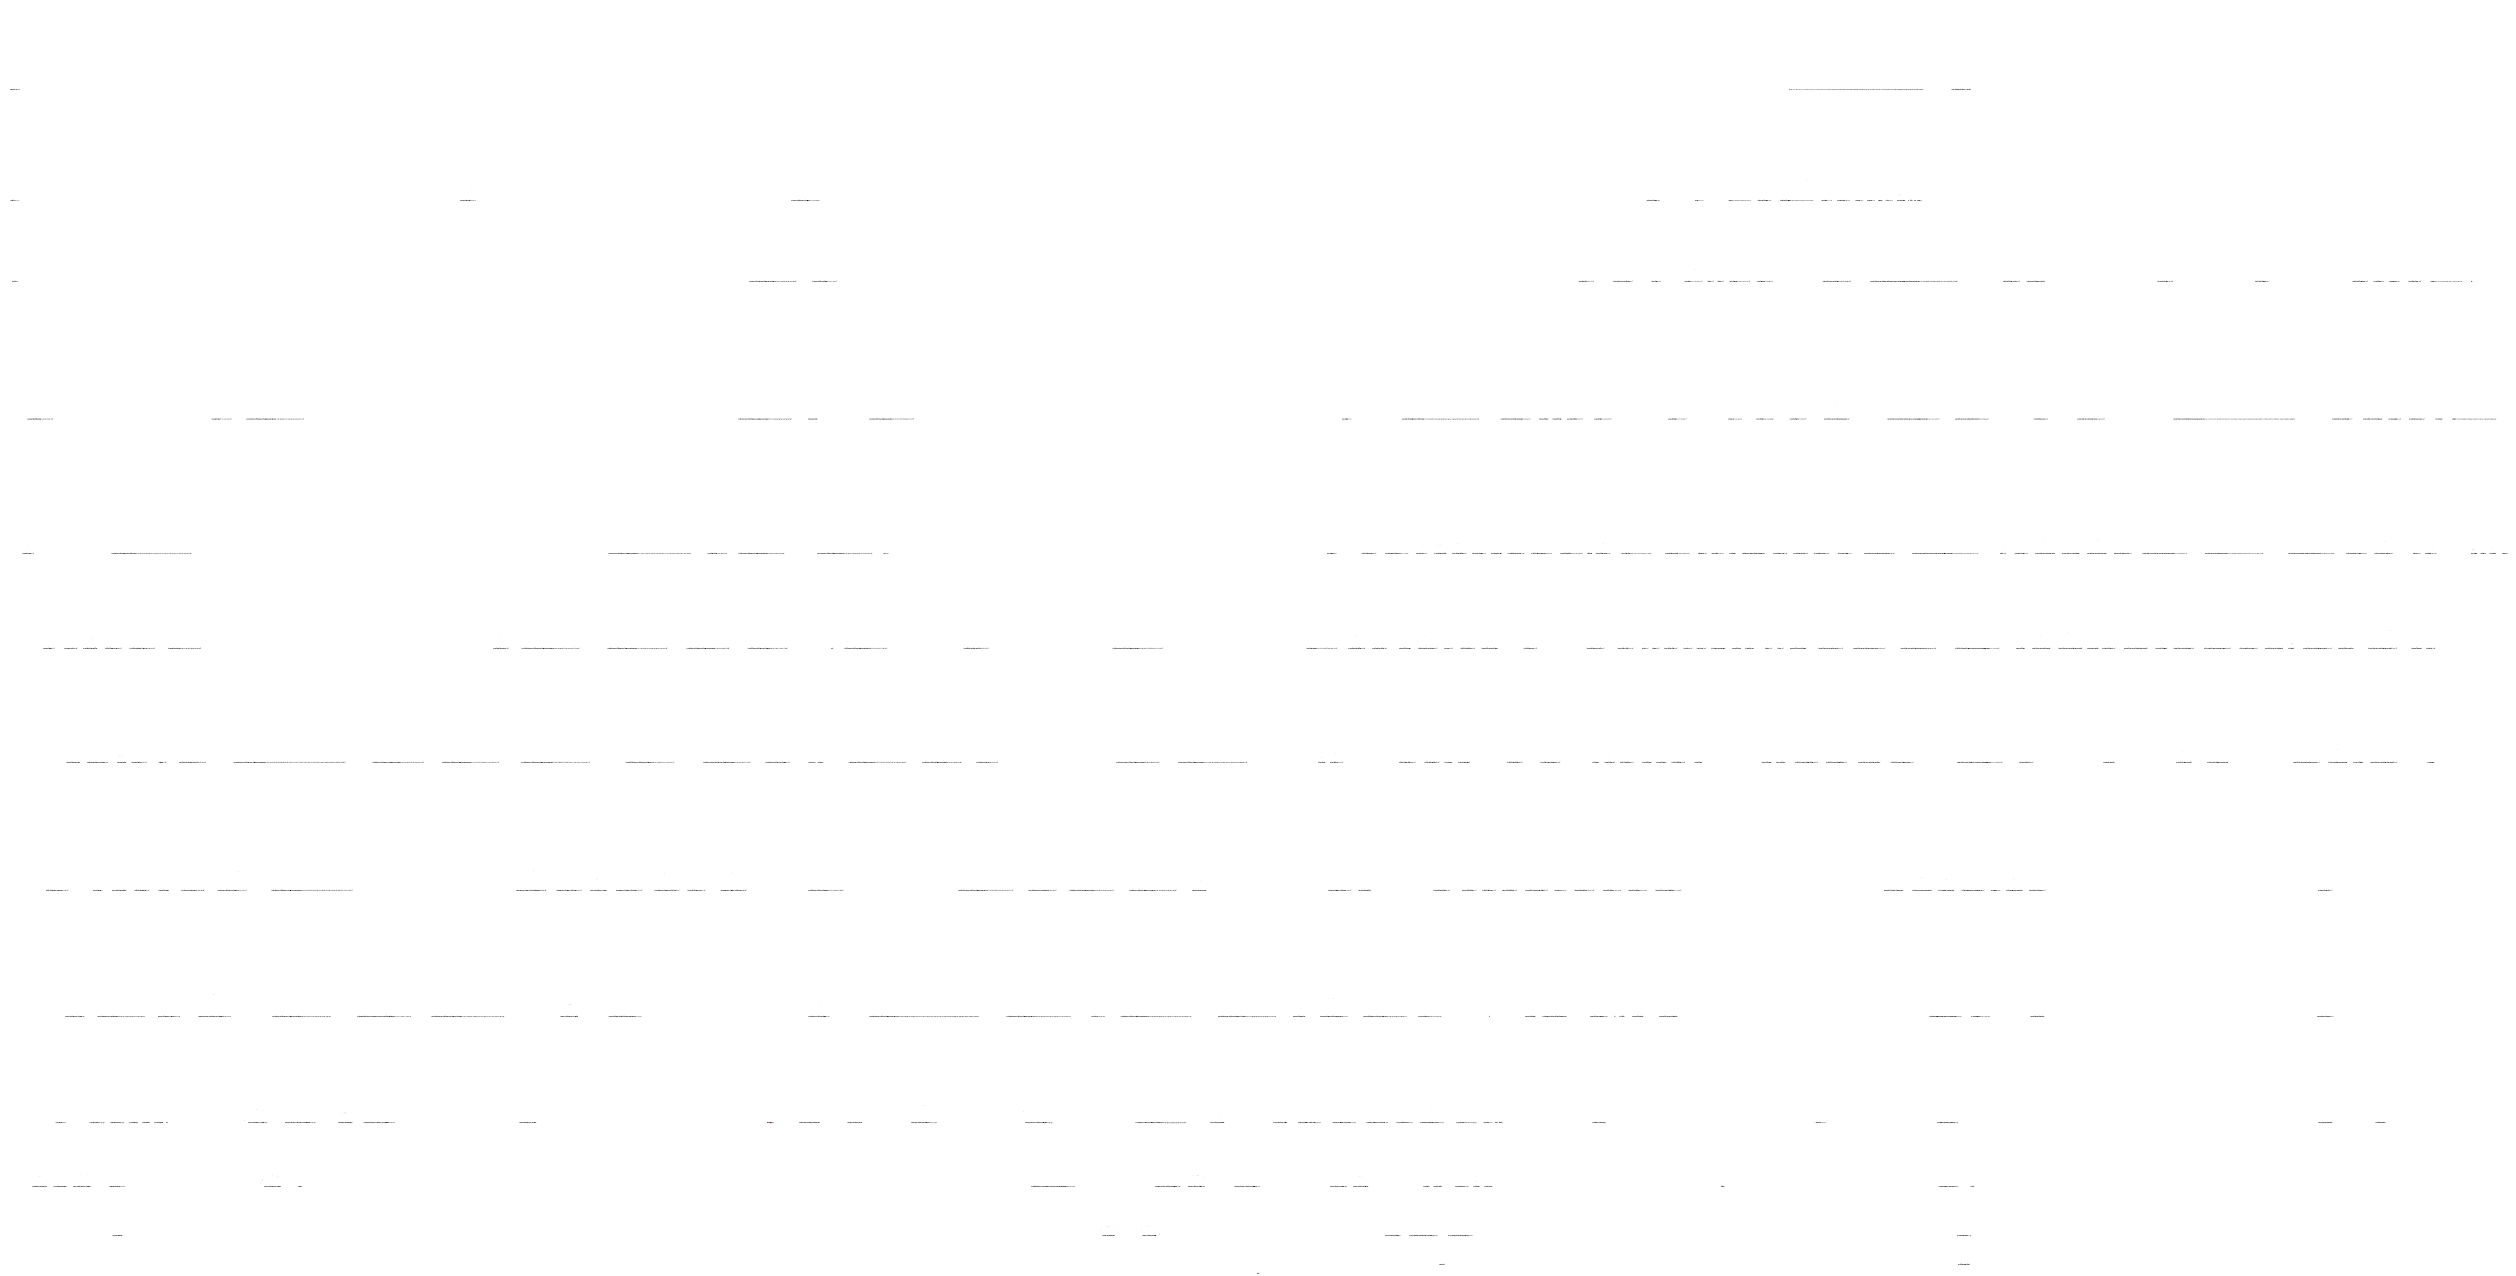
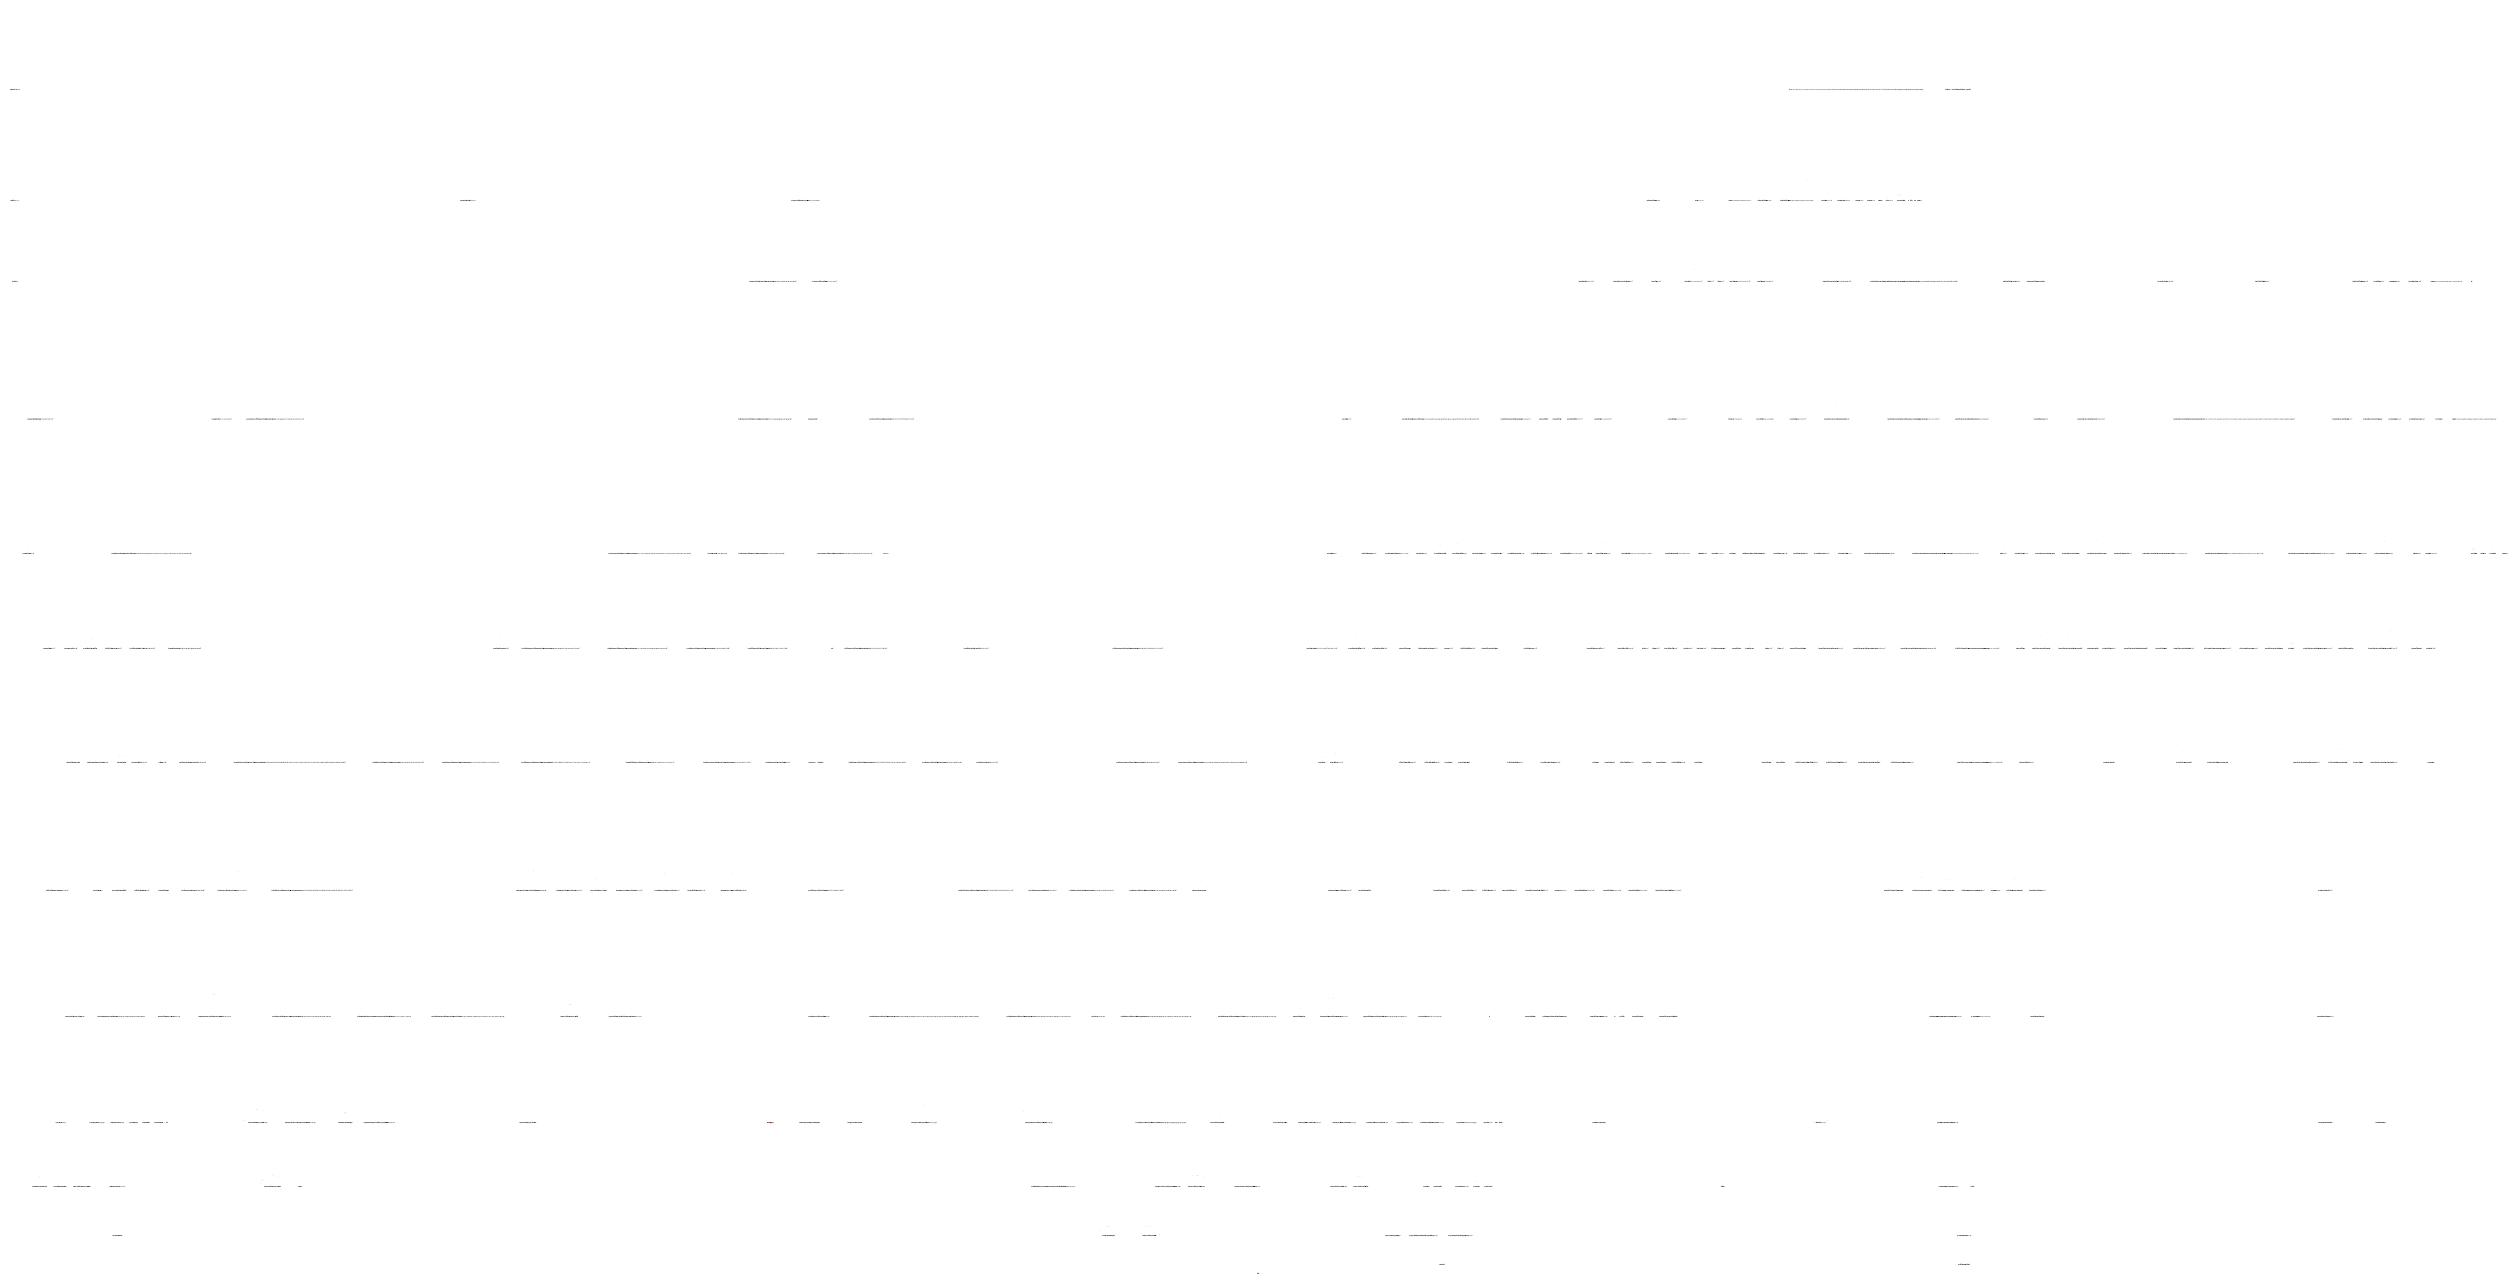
none -> (1947, 90)
